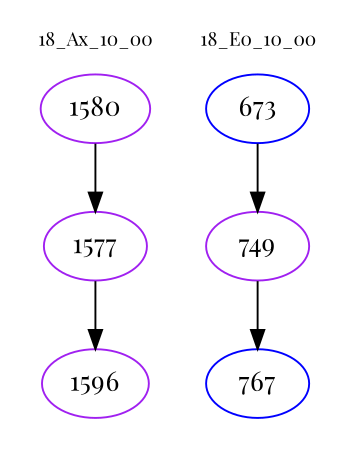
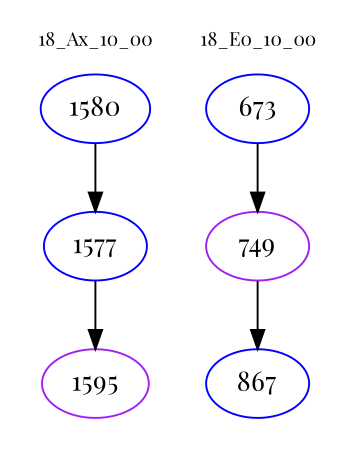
(95, 109) -> (95, 109)
(95, 246) -> (95, 246)
(95, 384) -> (95, 384)
(258, 384) -> (258, 384)
